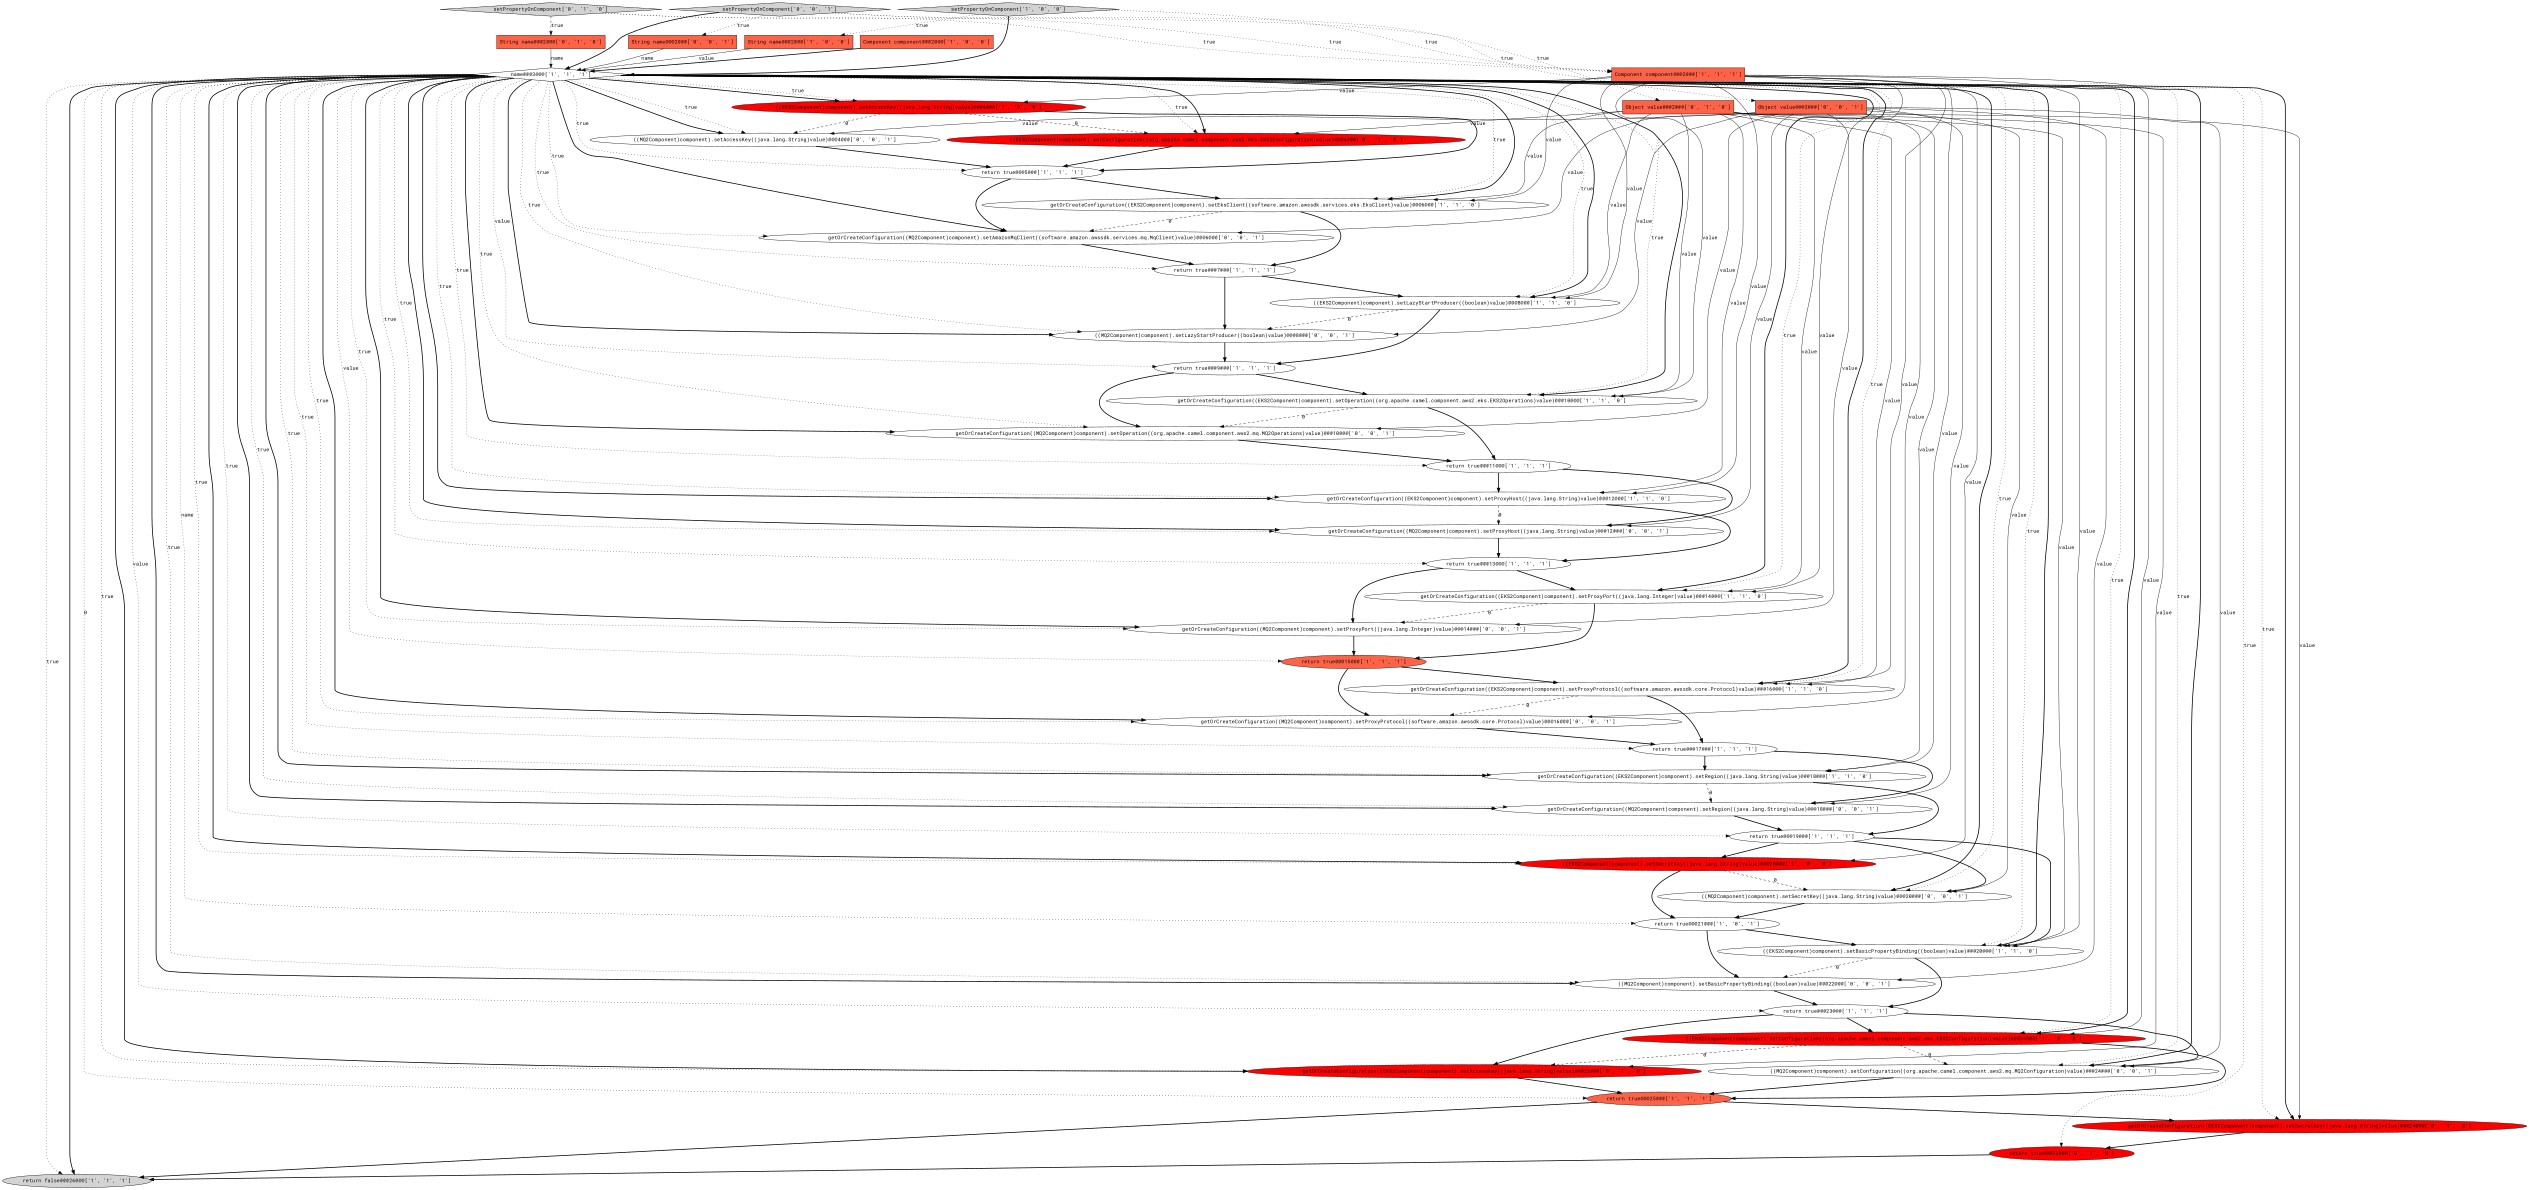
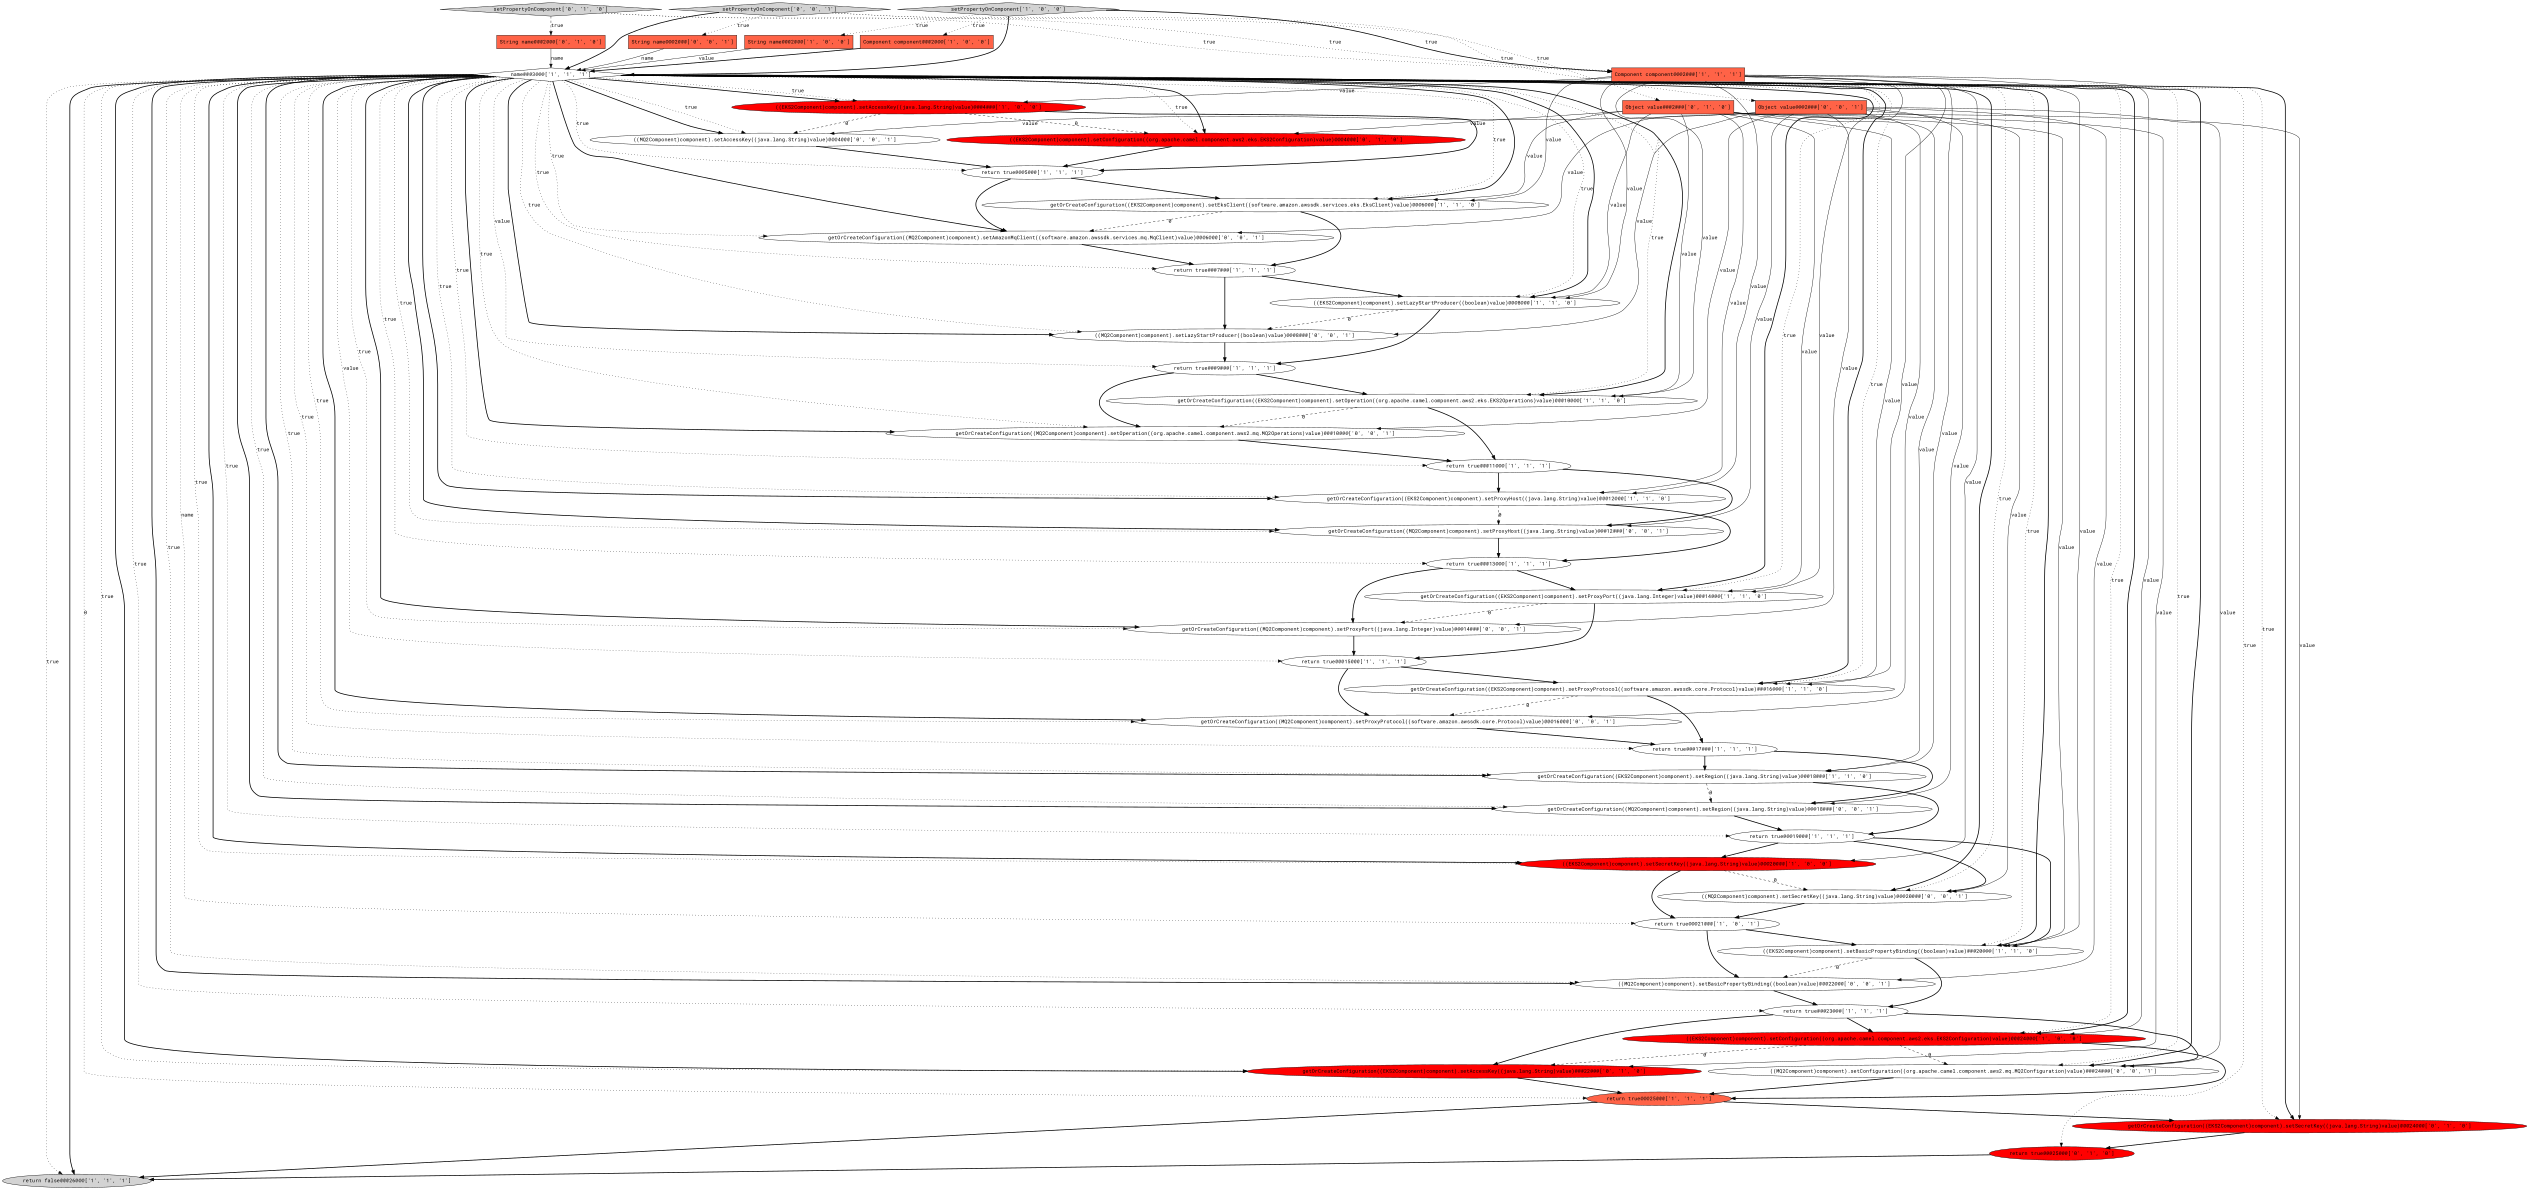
none -> (971, 25)
(1358, 32) -> (1358, 32)
(141, 564) -> (141, 564)
(1354, 662) -> (1354, 662)
